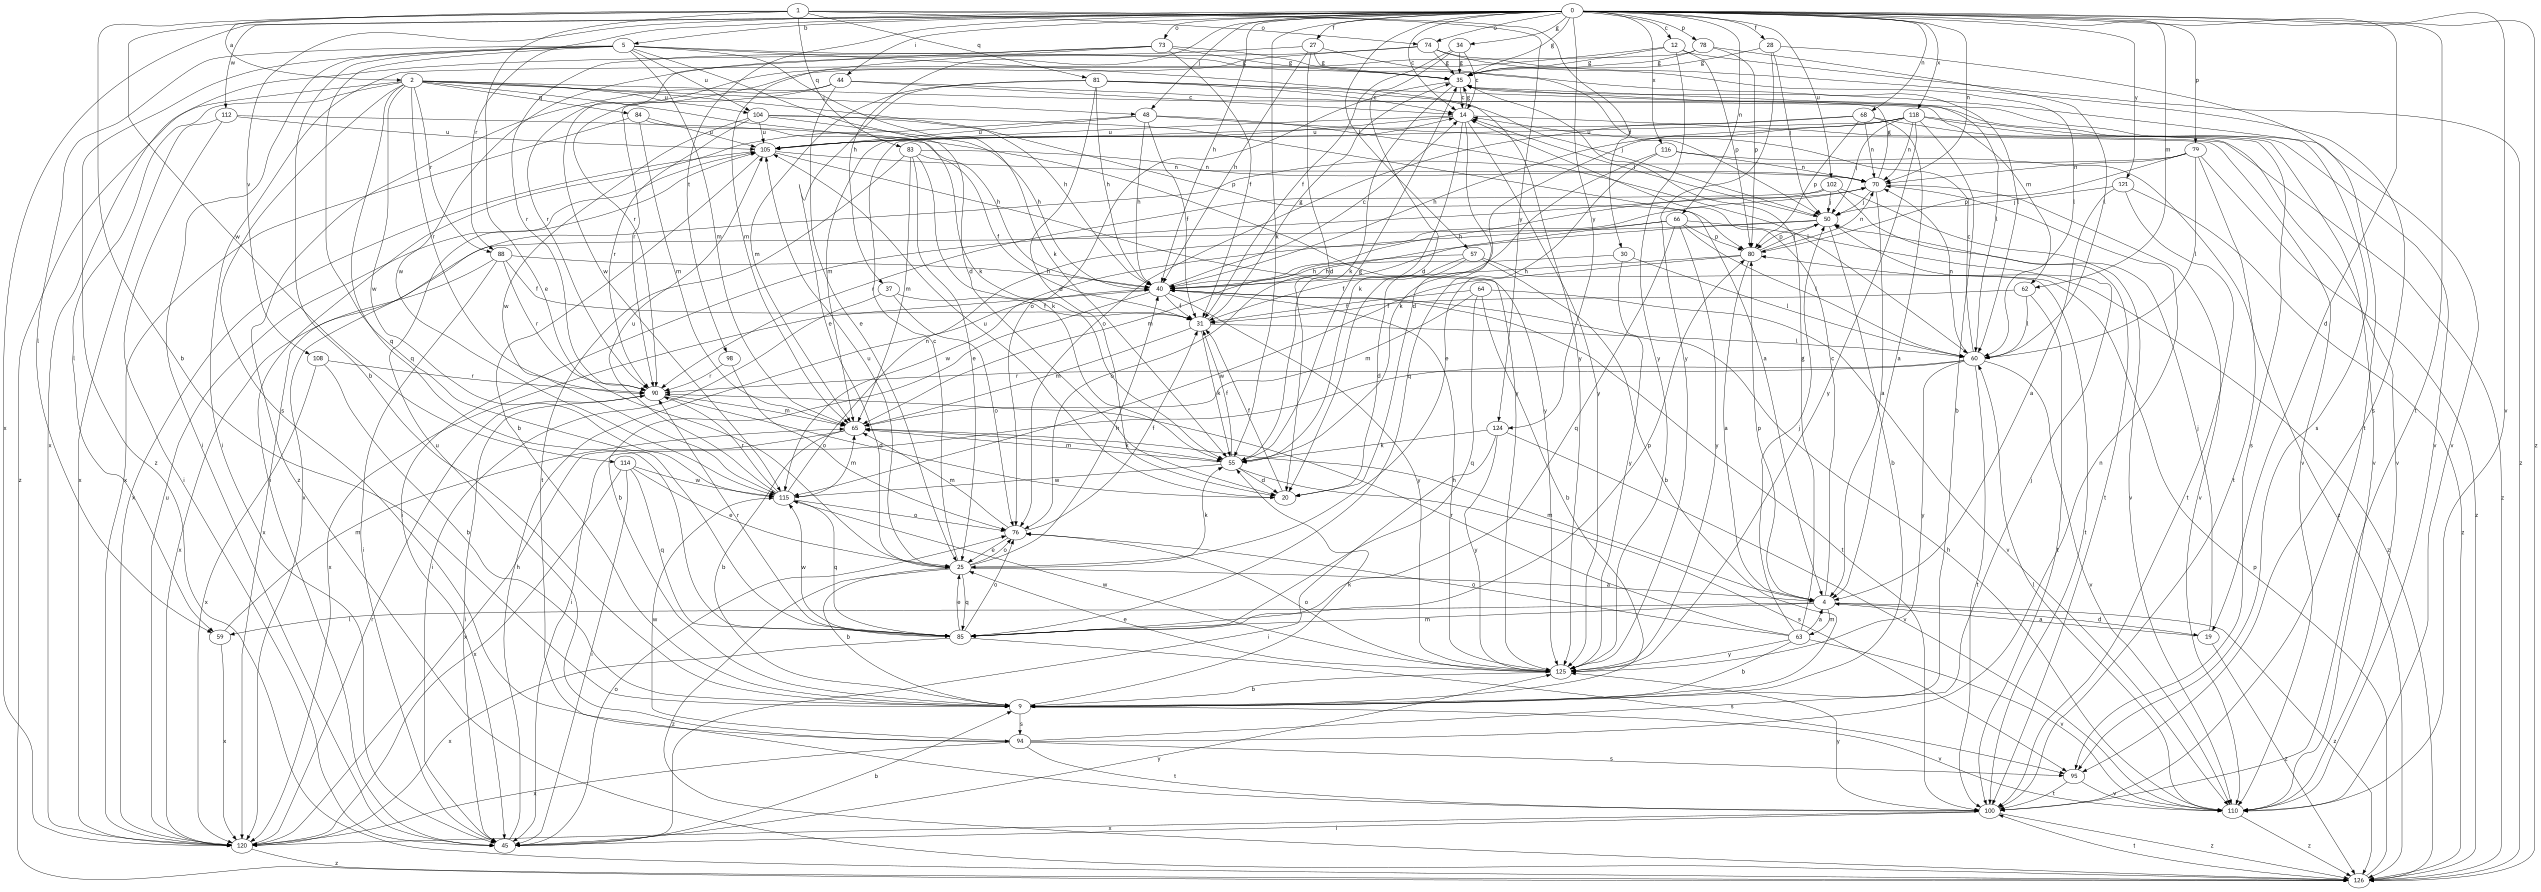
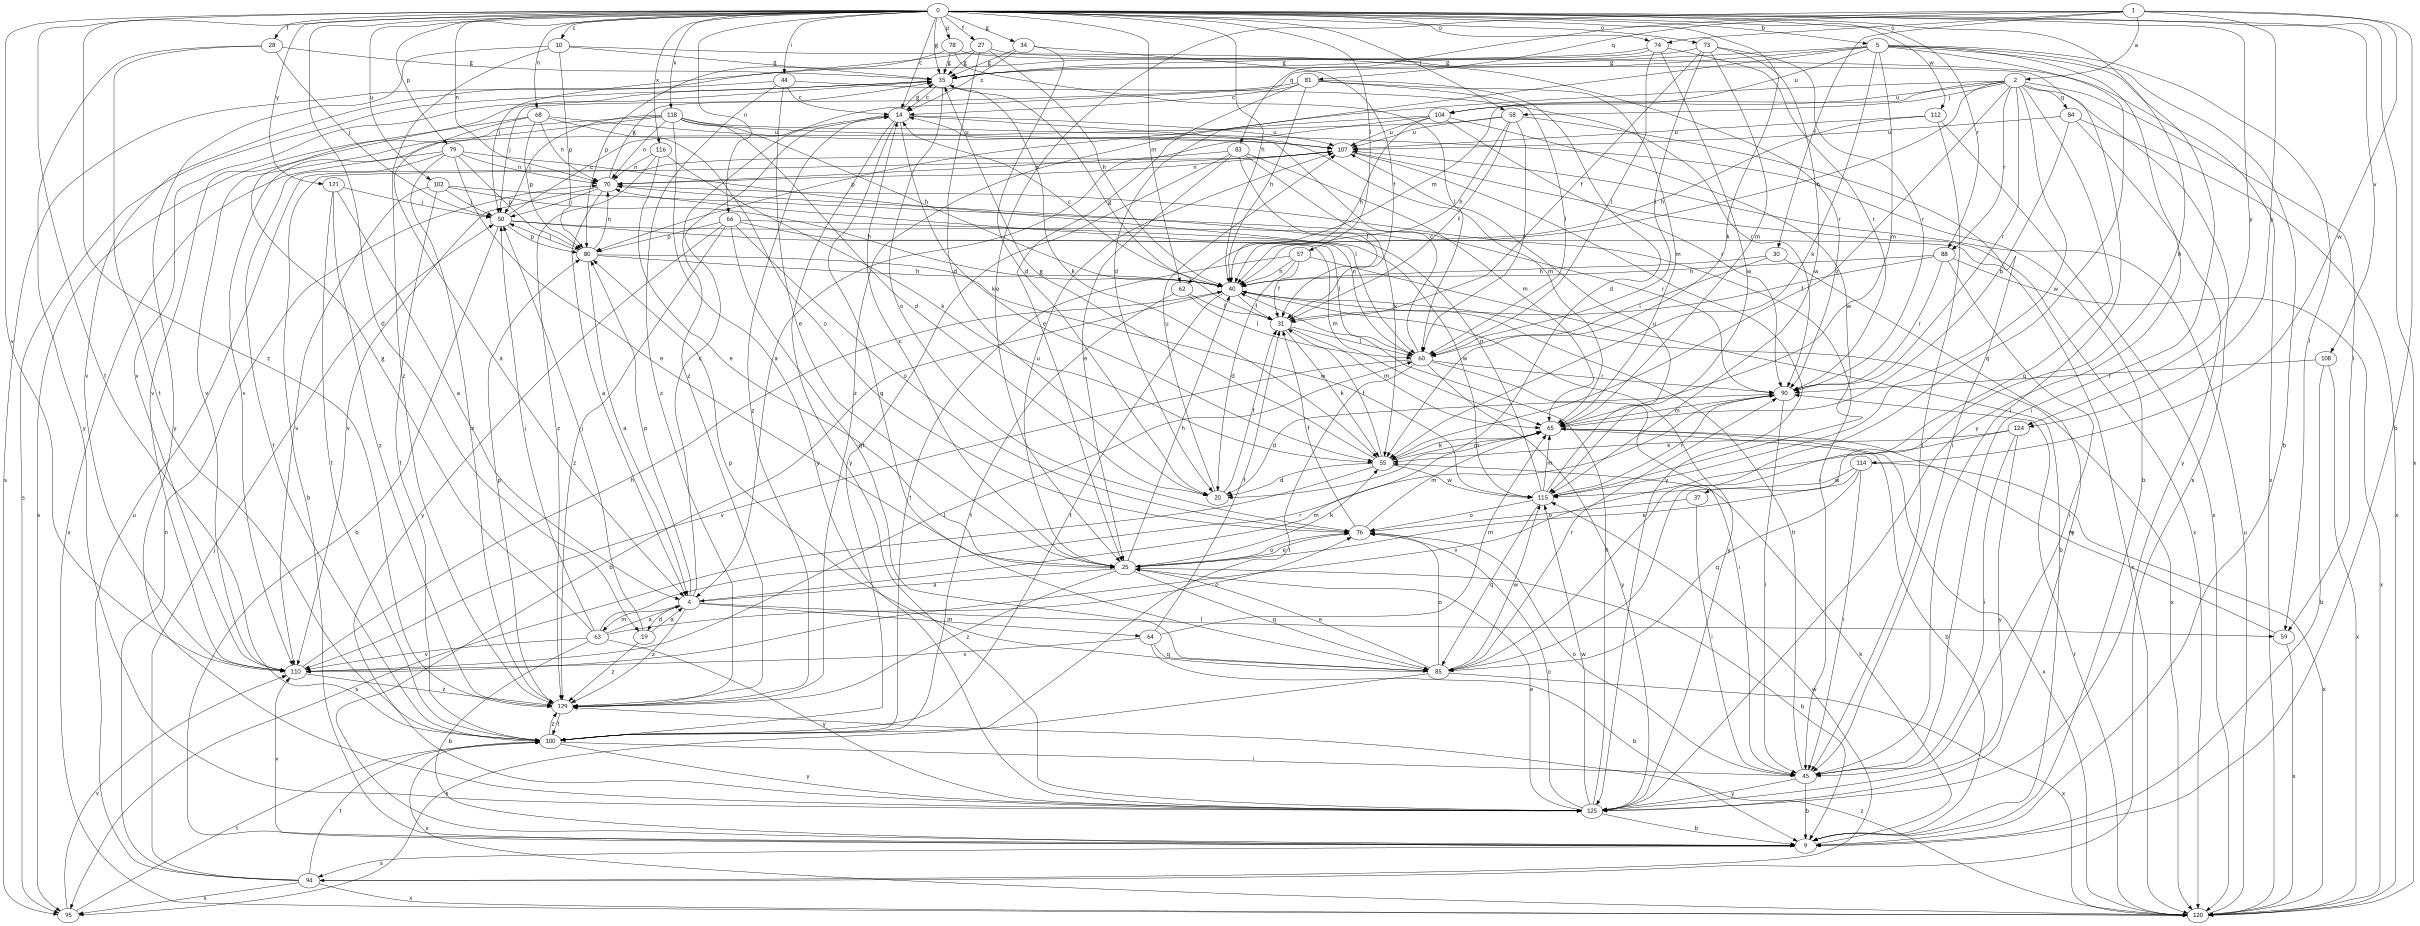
(1674, 46) -> (559, 46)
(1146, 115) -> (1512, 115)
(765, 150) -> (1342, 150)
(1634, 167) -> (591, 167)
(679, 272) -> (2001, 272)
(981, 272) -> (1837, 272)
(1042, 309) -> none
(730, 359) -> none
none -> (746, 419)
(1394, 618) -> (918, 620)
(2359, 881) -> (562, 707)
